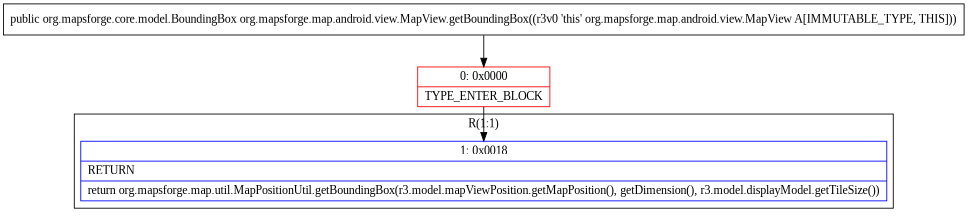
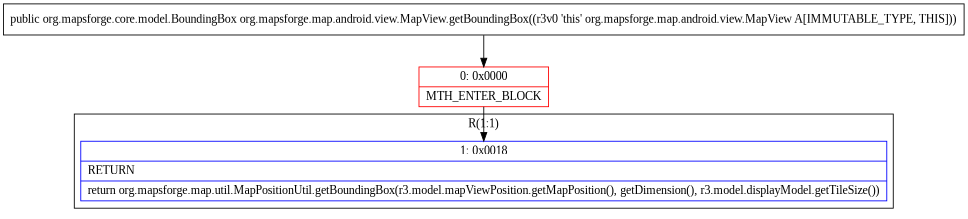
(484, 96) -> (484, 96)
